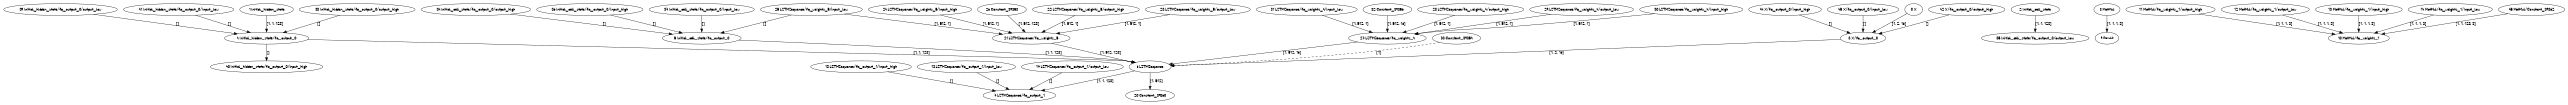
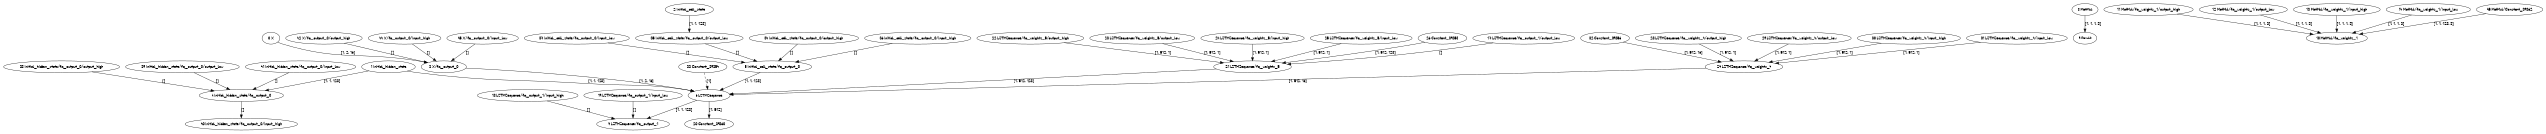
(758, 24) -> (729, 52)
(720, 50) -> (549, 82)
(966, 67) -> (633, 95)
(1047, 80) -> (1392, 55)
